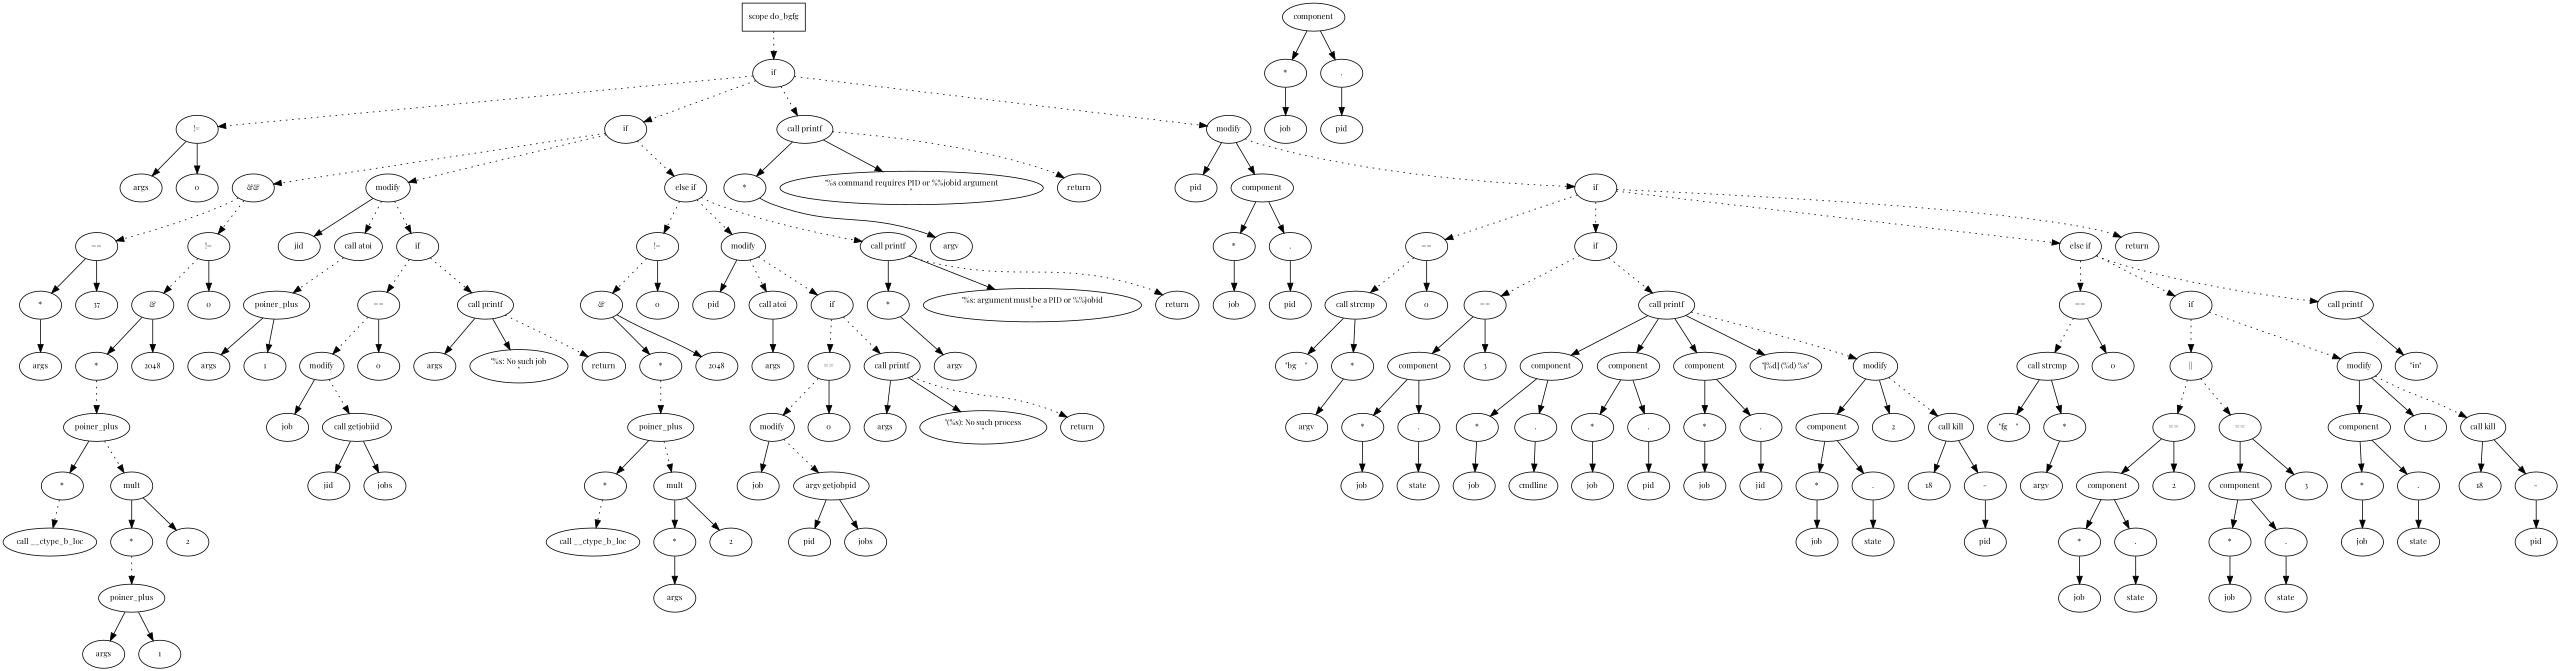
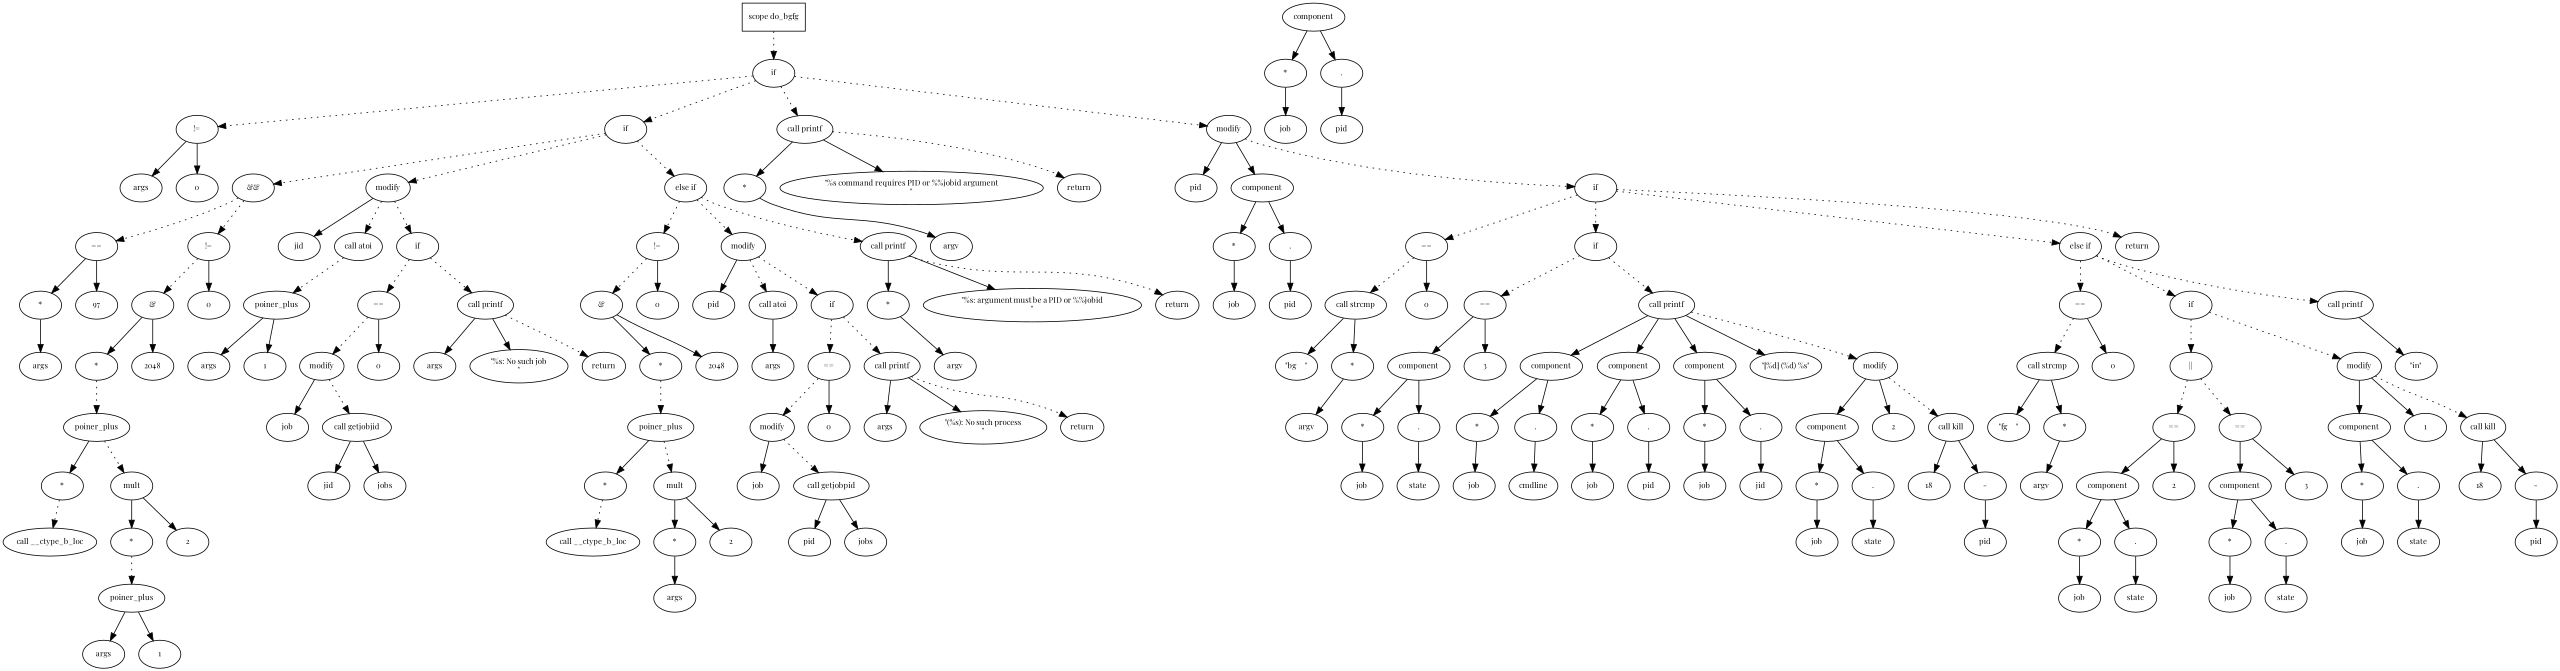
(97, 305) -> (97, 305)
(831, 486) -> (831, 486)
